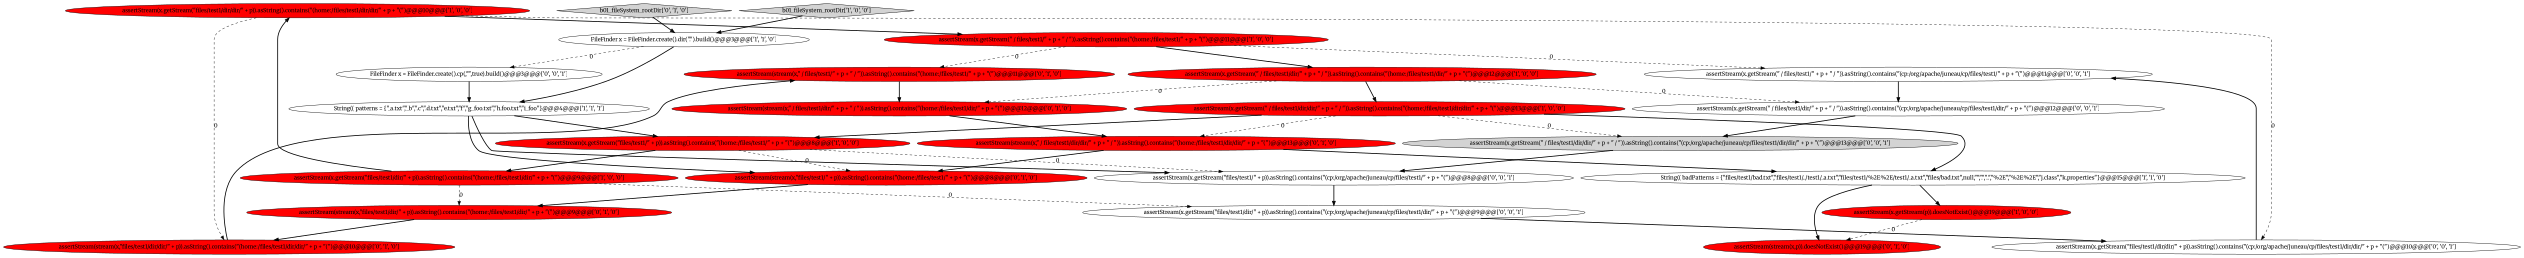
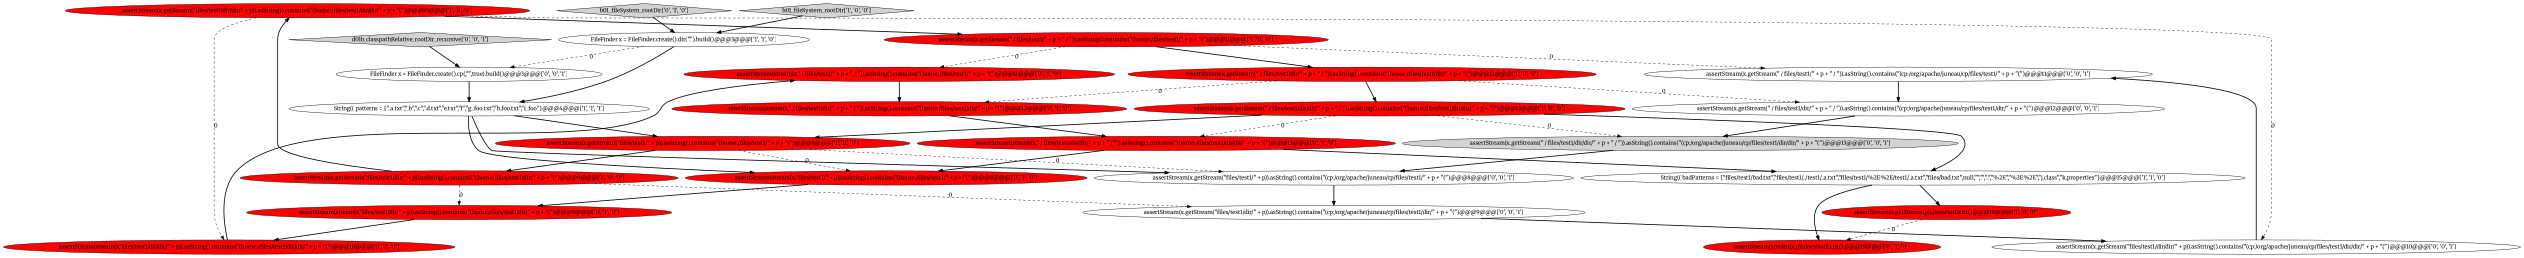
none -> (420, 40)
